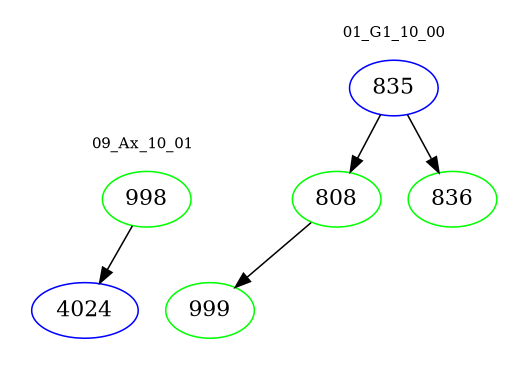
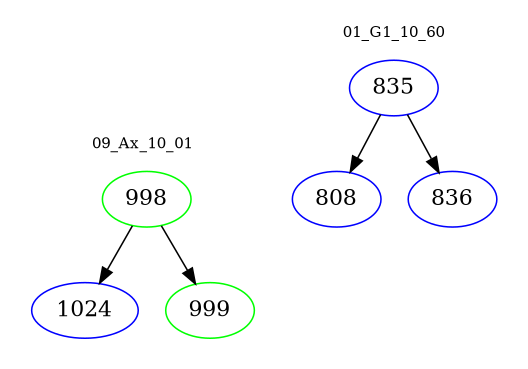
(395, 33) -> (395, 33)
(337, 199) -> (337, 199)
(453, 199) -> (453, 199)
(279, 250) -> (174, 248)
(85, 310) -> (85, 310)
